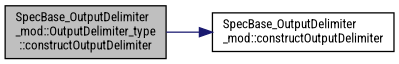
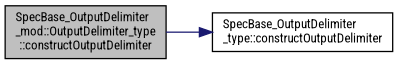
(303, 32) -> (303, 32)
